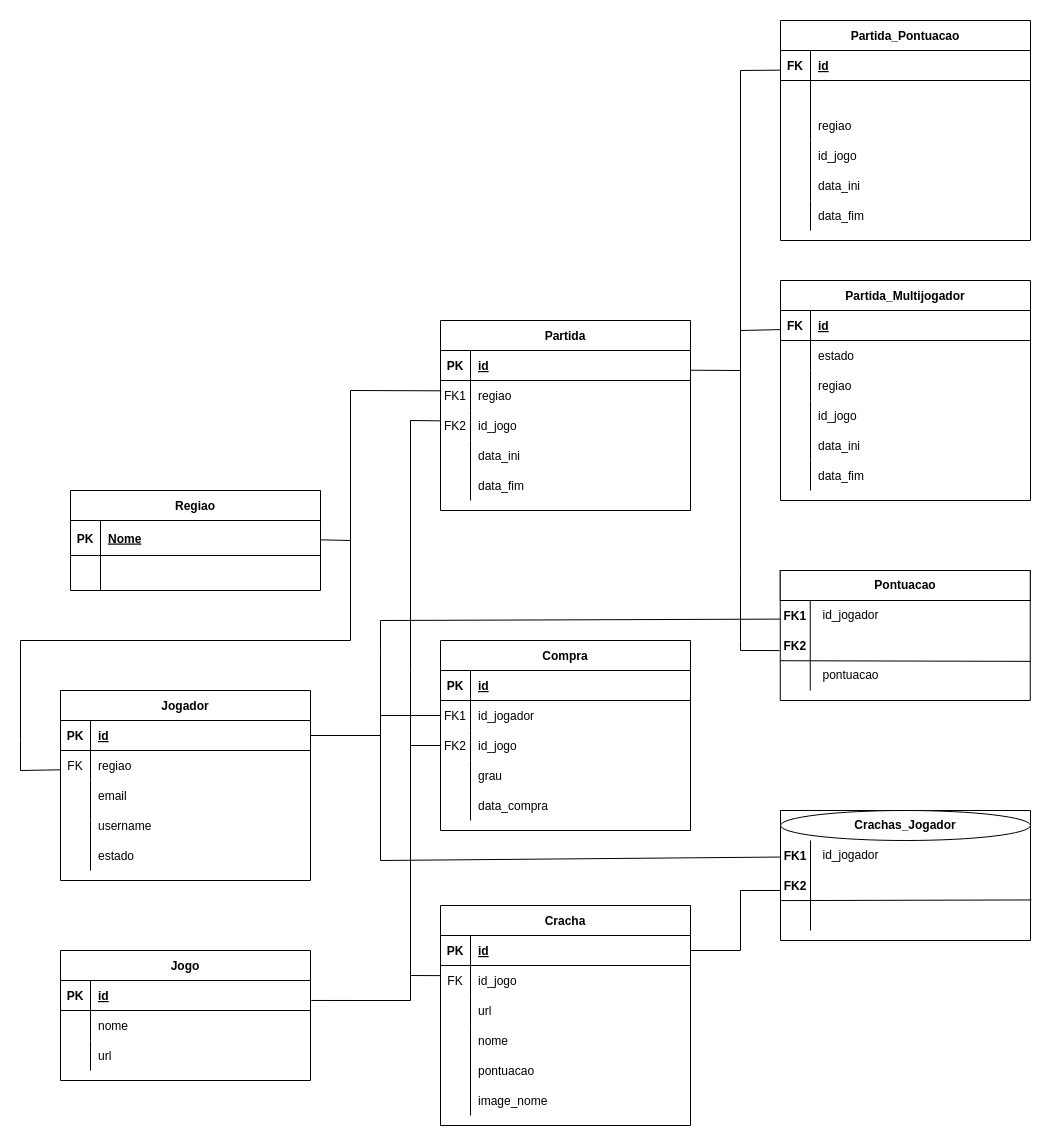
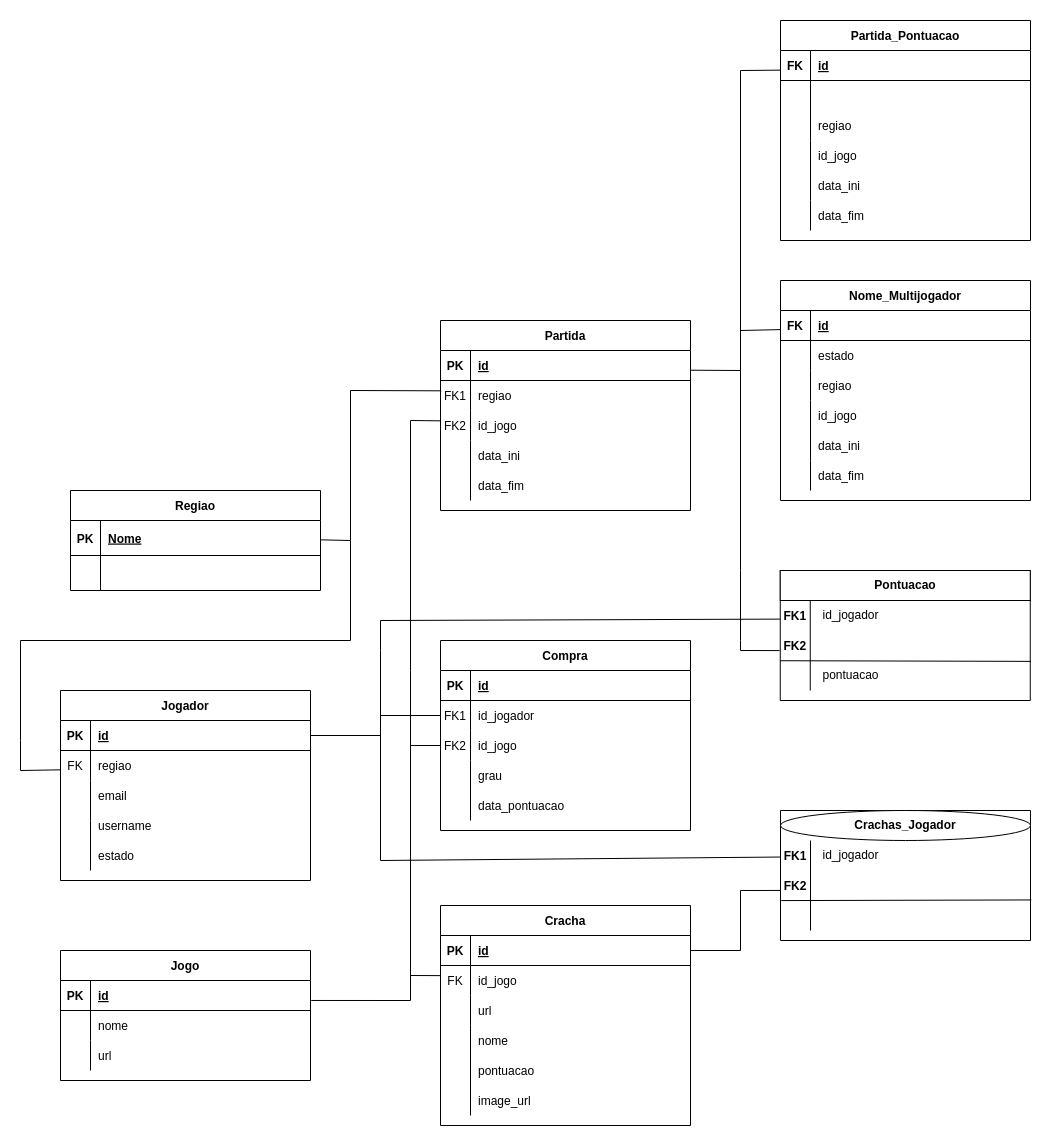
(905, 296) -> (905, 296)
(515, 806) -> (525, 806)
(510, 1101) -> (505, 1101)
